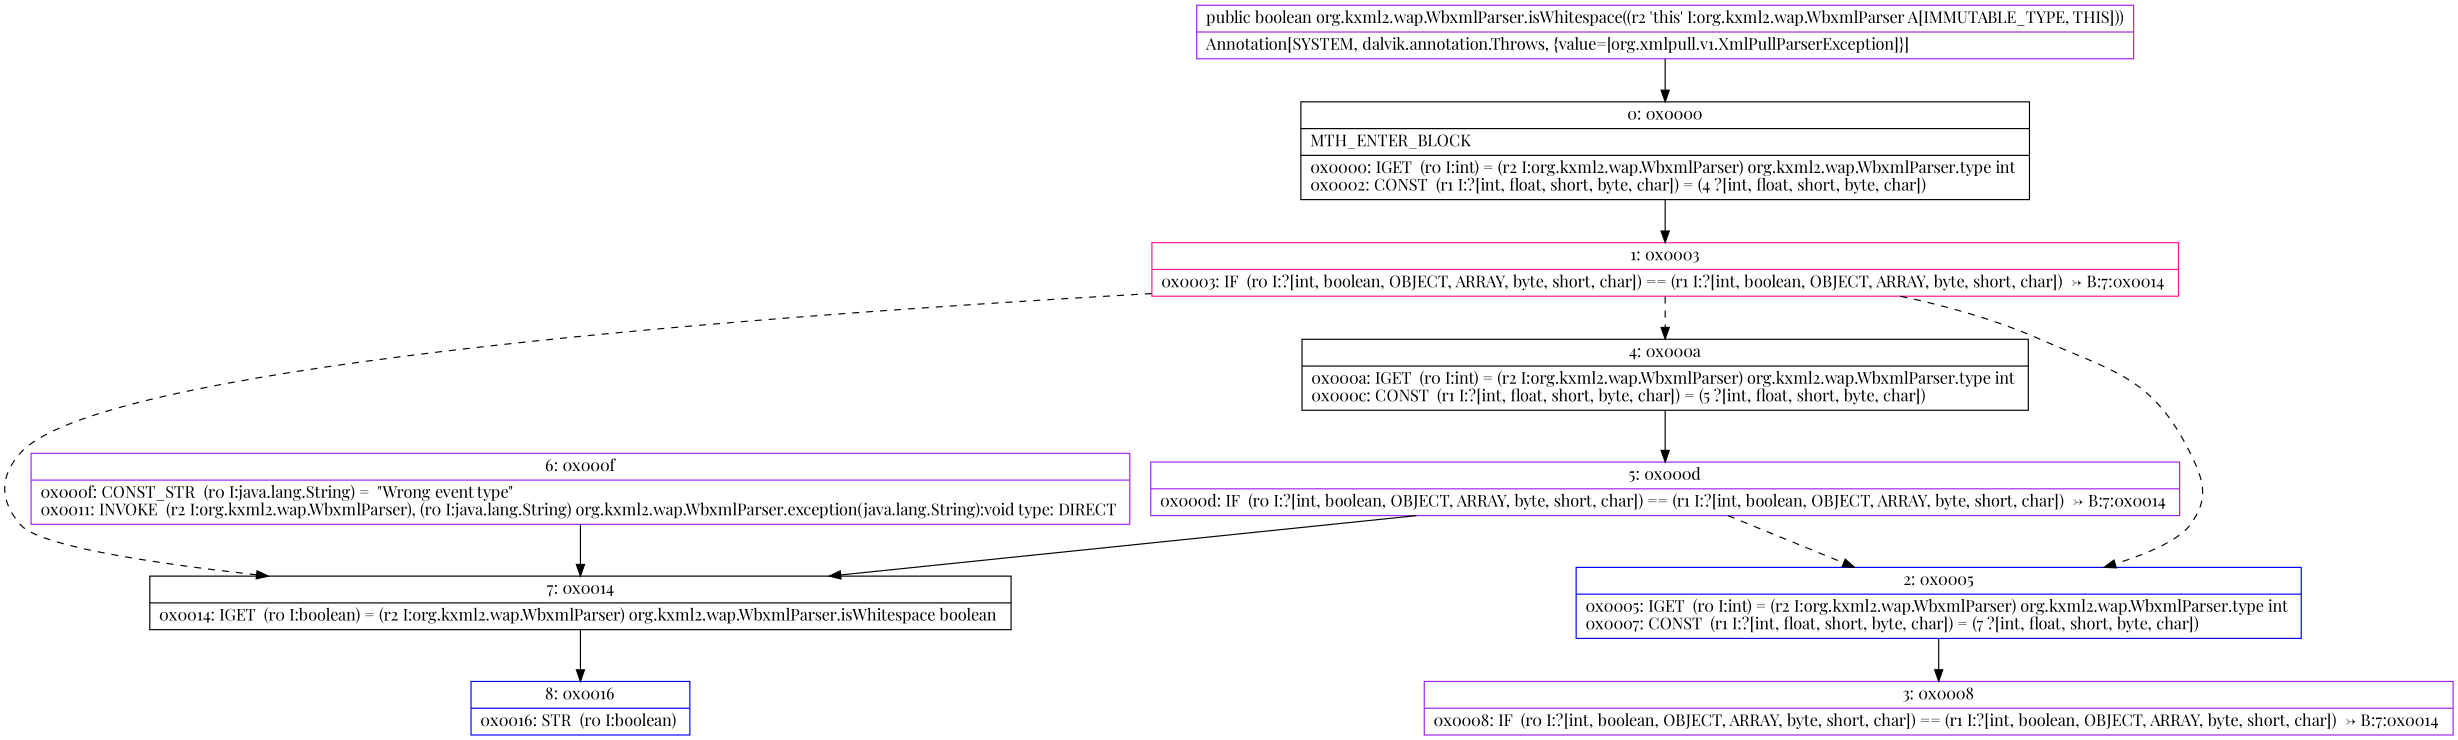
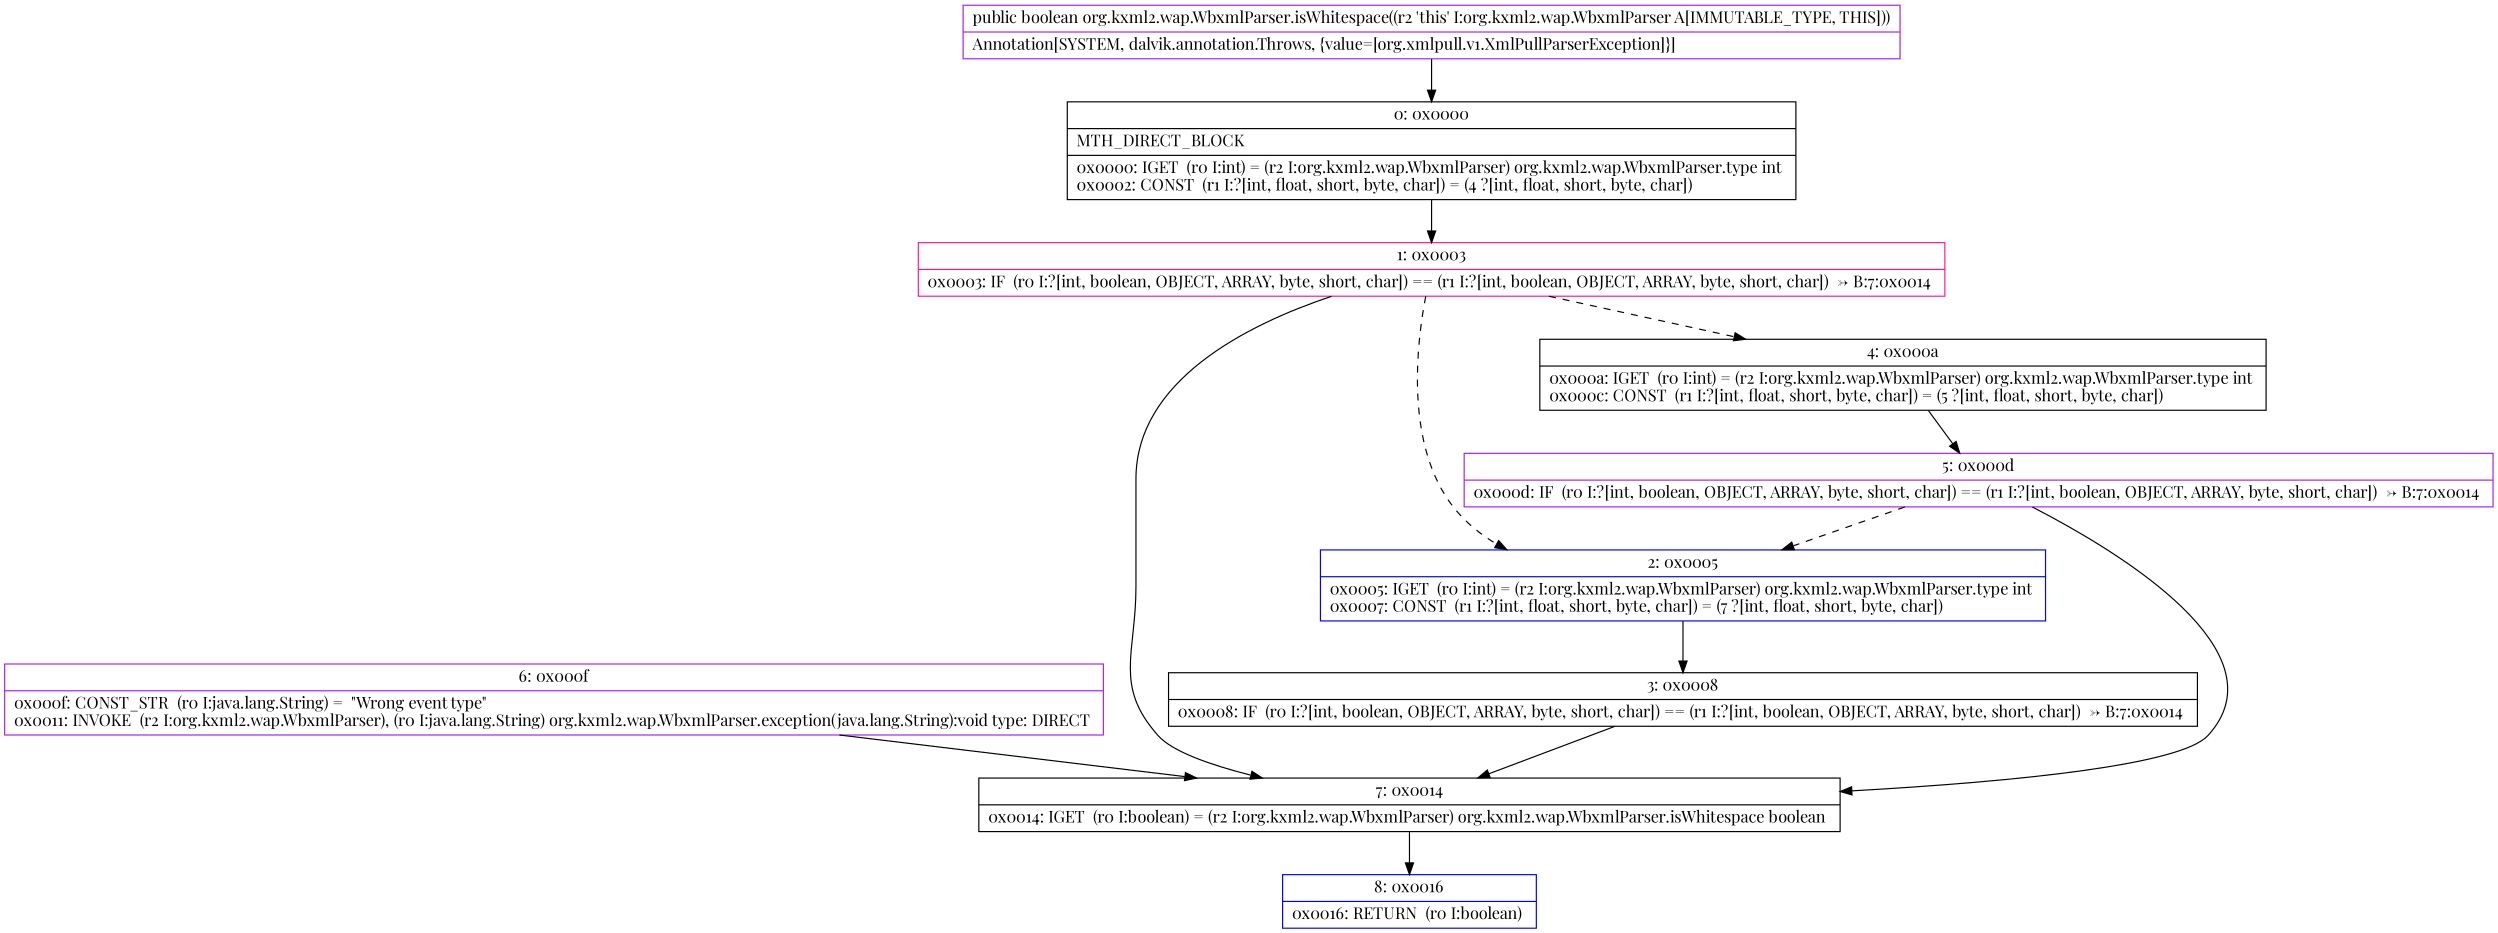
(1391, 141) -> (1161, 141)
(418, 355) -> (1136, 519)
(1939, 708) -> (1683, 699)
(580, 721) -> (1409, 914)
none -> (1552, 750)
